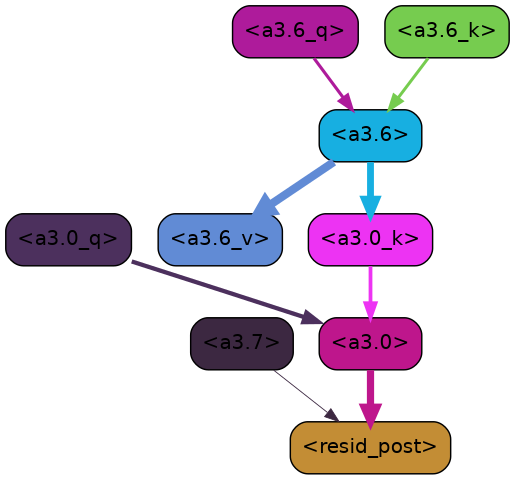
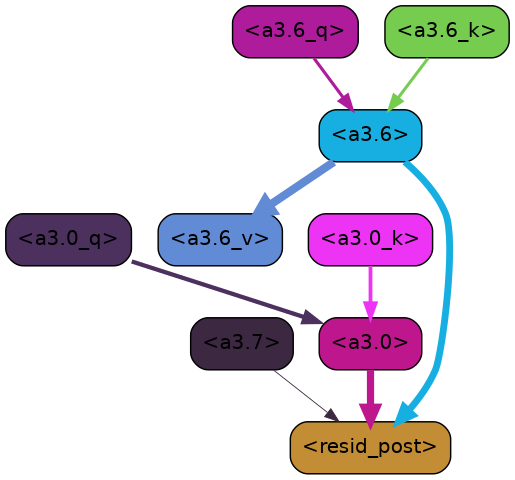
(370, 181) -> (448, 283)
